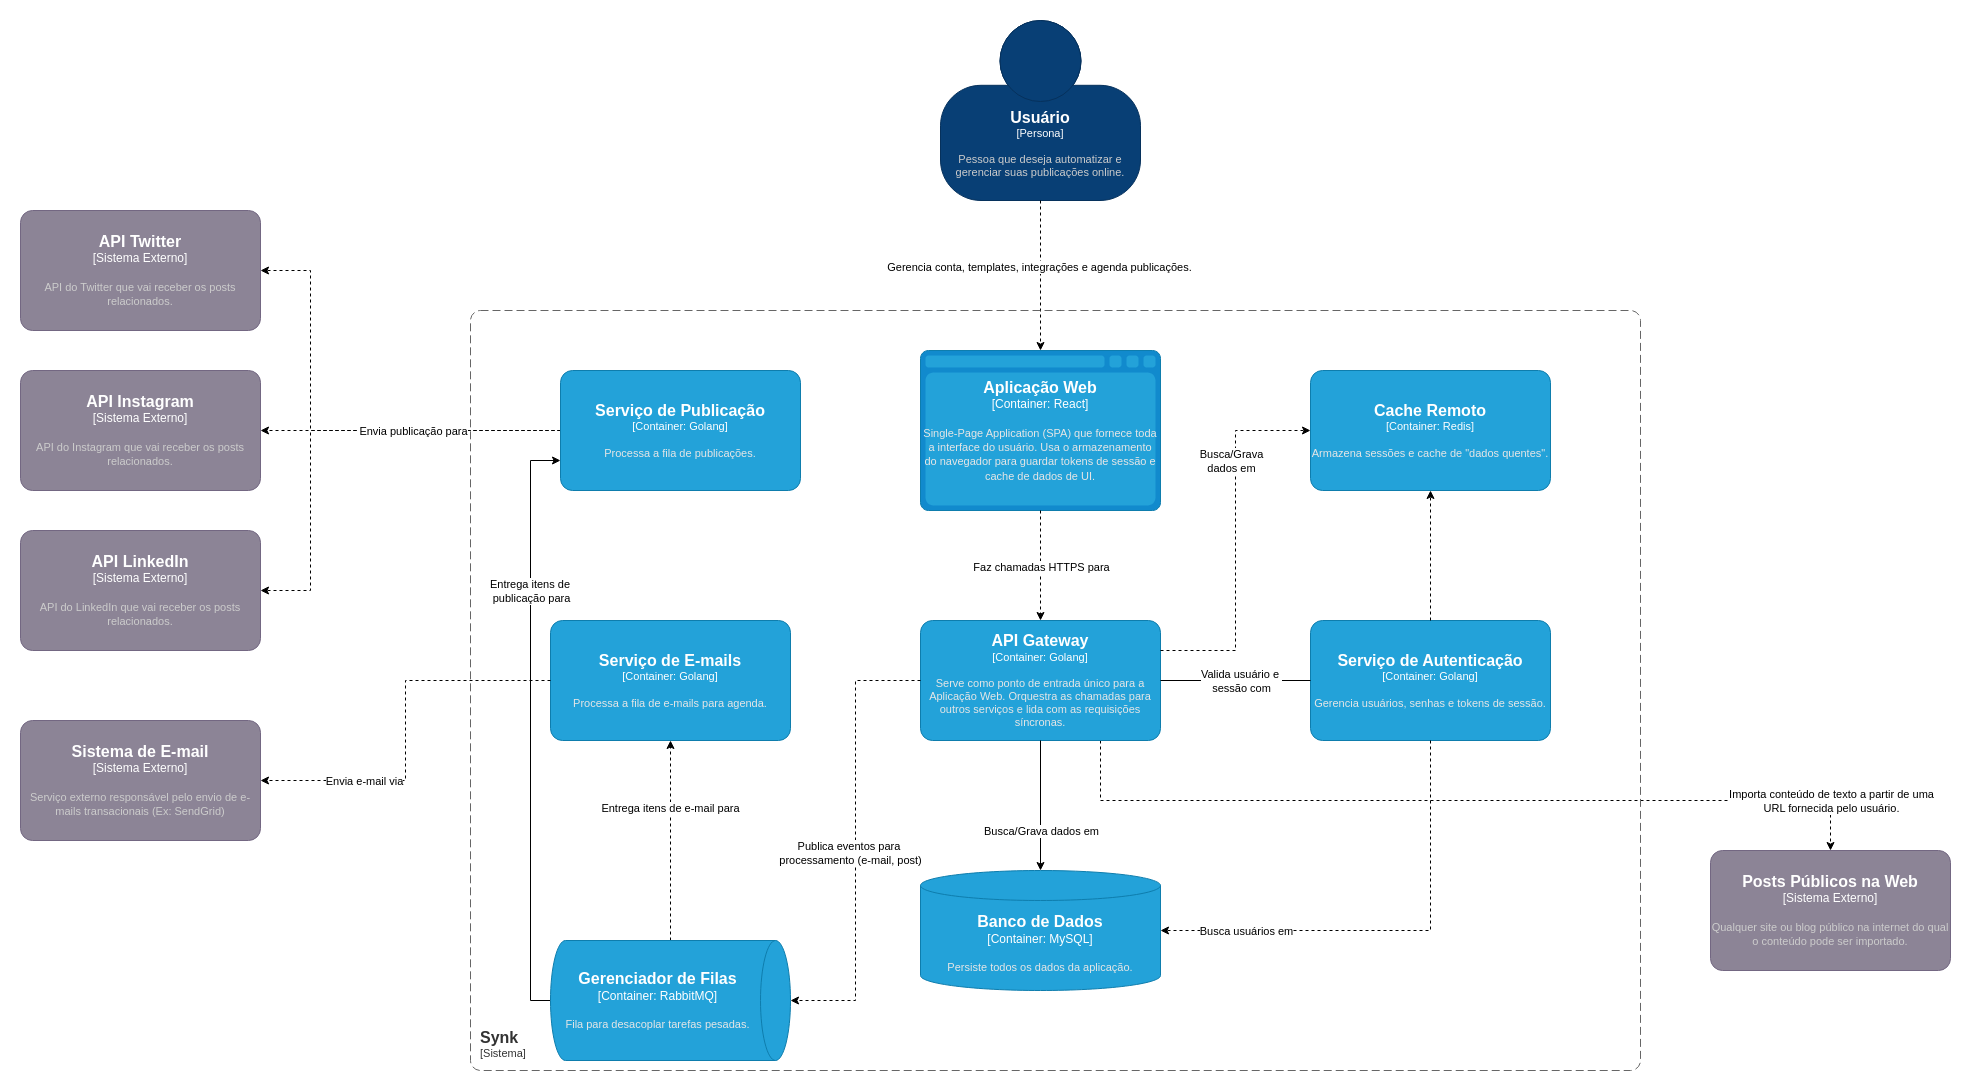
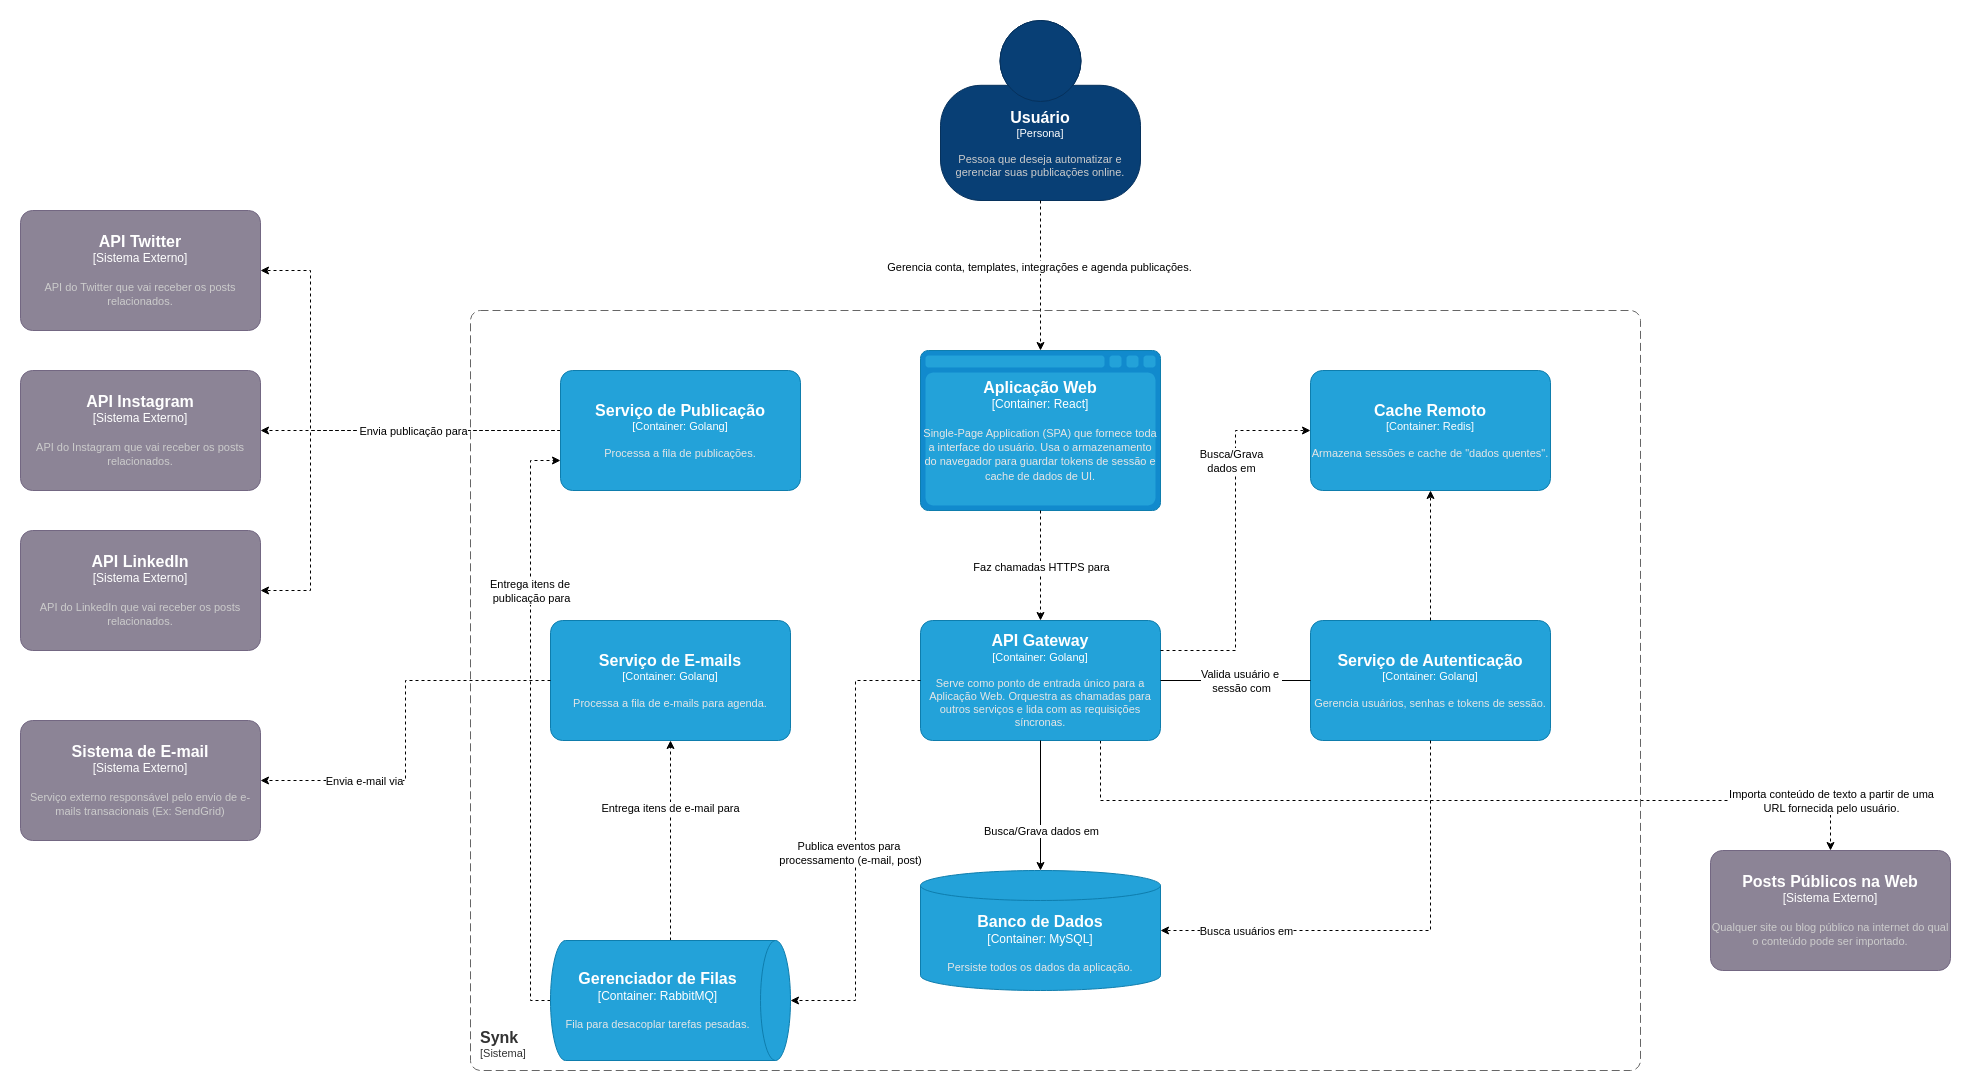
(531, 812) -> (531, 812)
